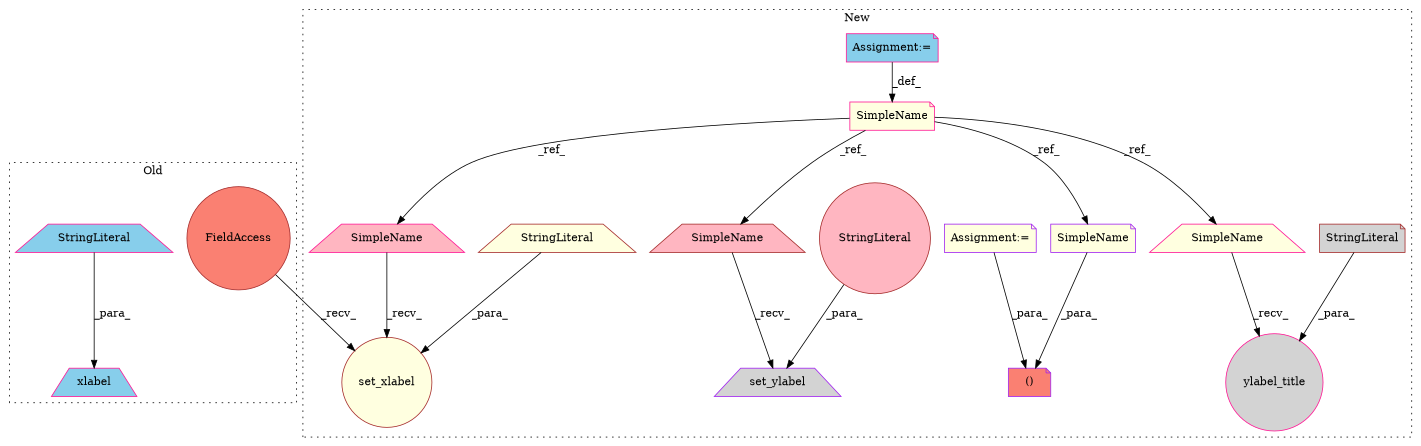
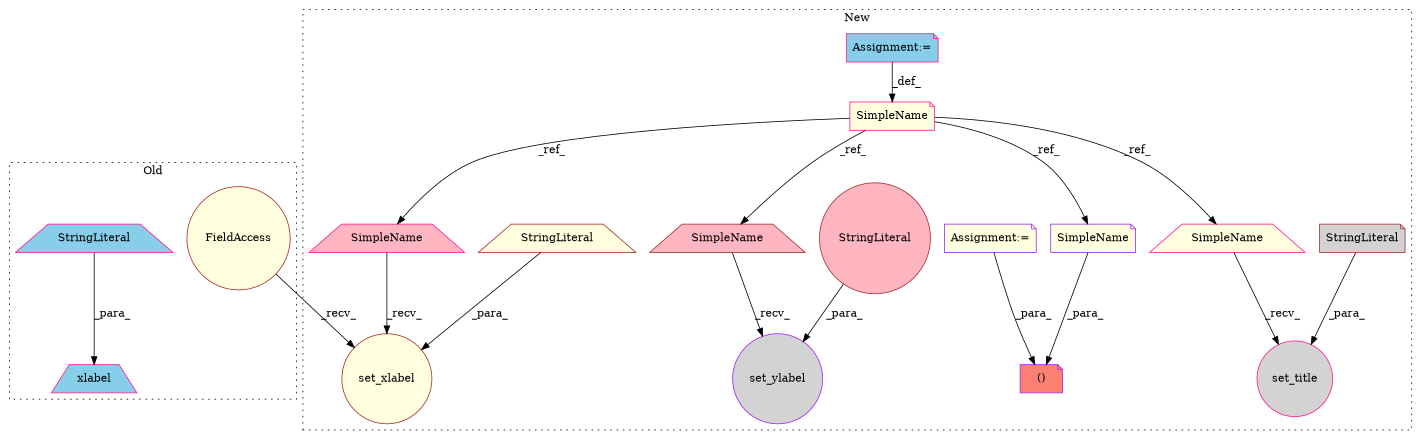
(239, 238) -> (239, 238)
(778, 382) -> (778, 379)
(1274, 382) -> (1295, 379)
